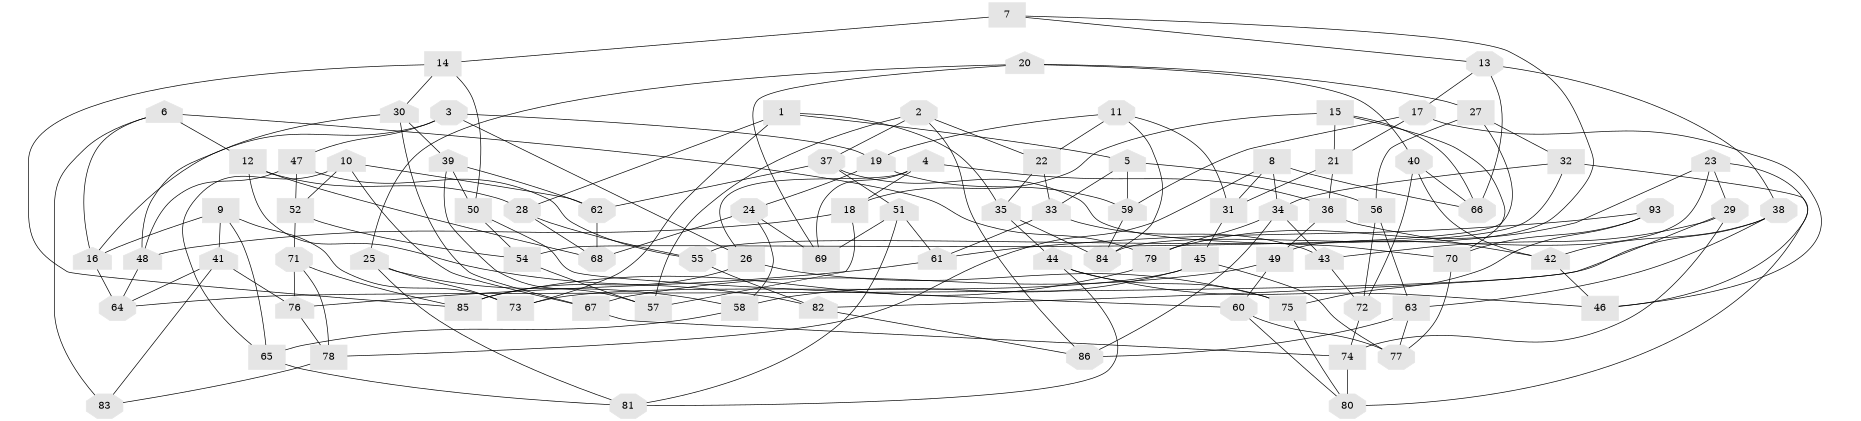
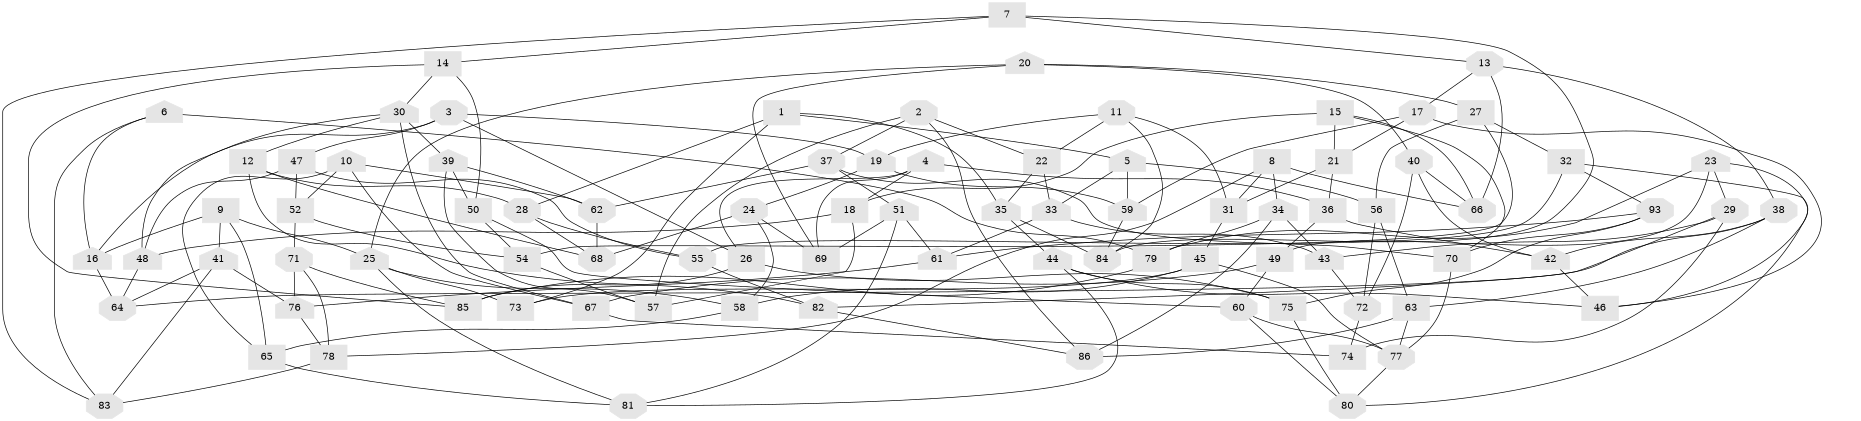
none -> (329, 57)
(205, 137) -> (331, 130)
(1405, 181) -> (1613, 187)
(361, 279) -> (274, 230)
(1347, 382) -> (1372, 382)
